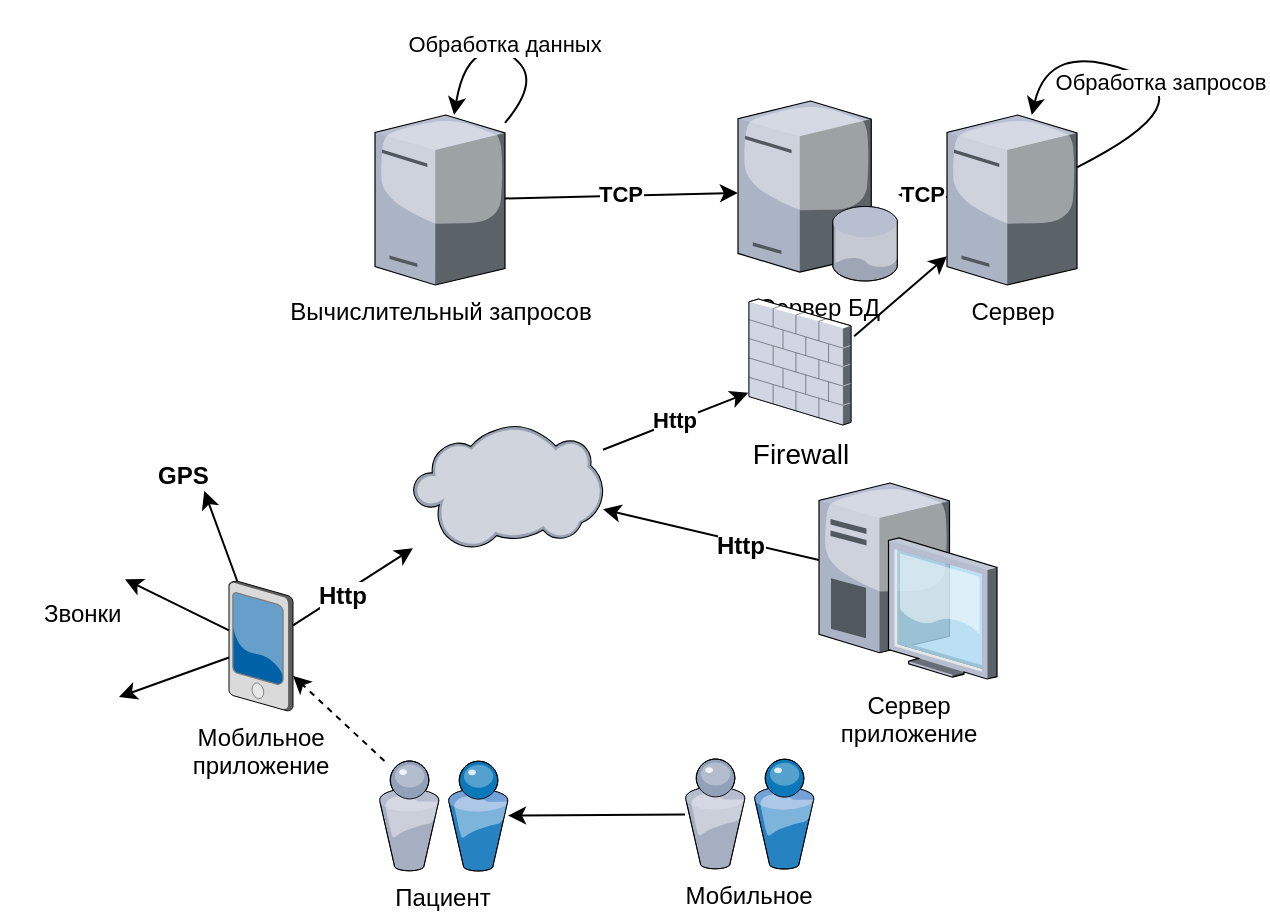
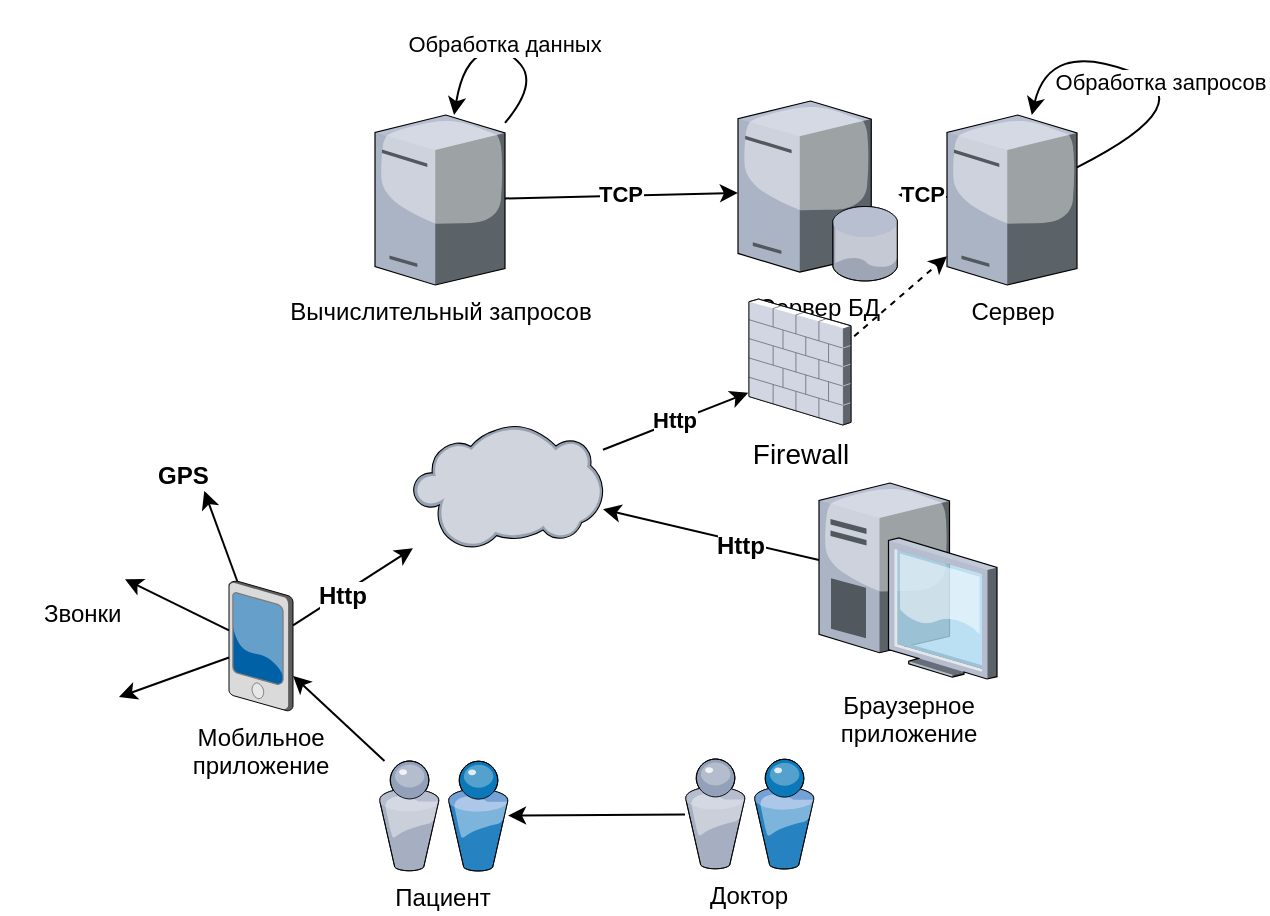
(897, 299) -> (897, 299)
(342, 721) -> (342, 721)
(910, 722) -> (910, 722)
(750, 897) -> (750, 897)
